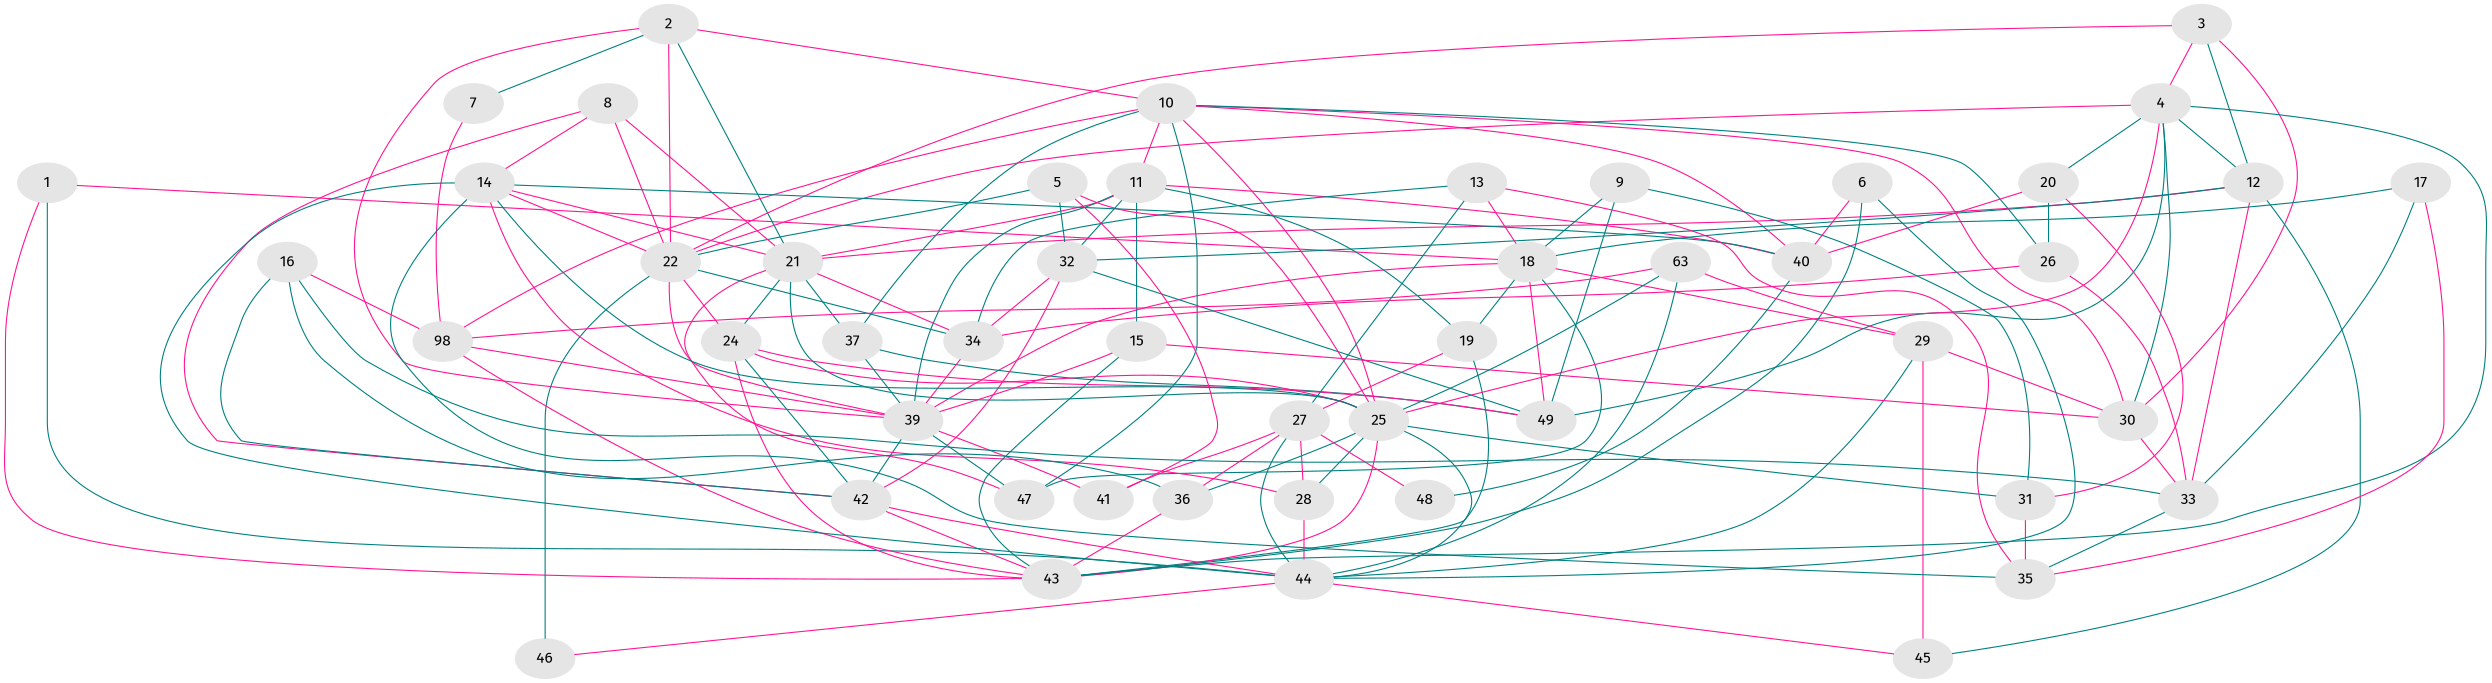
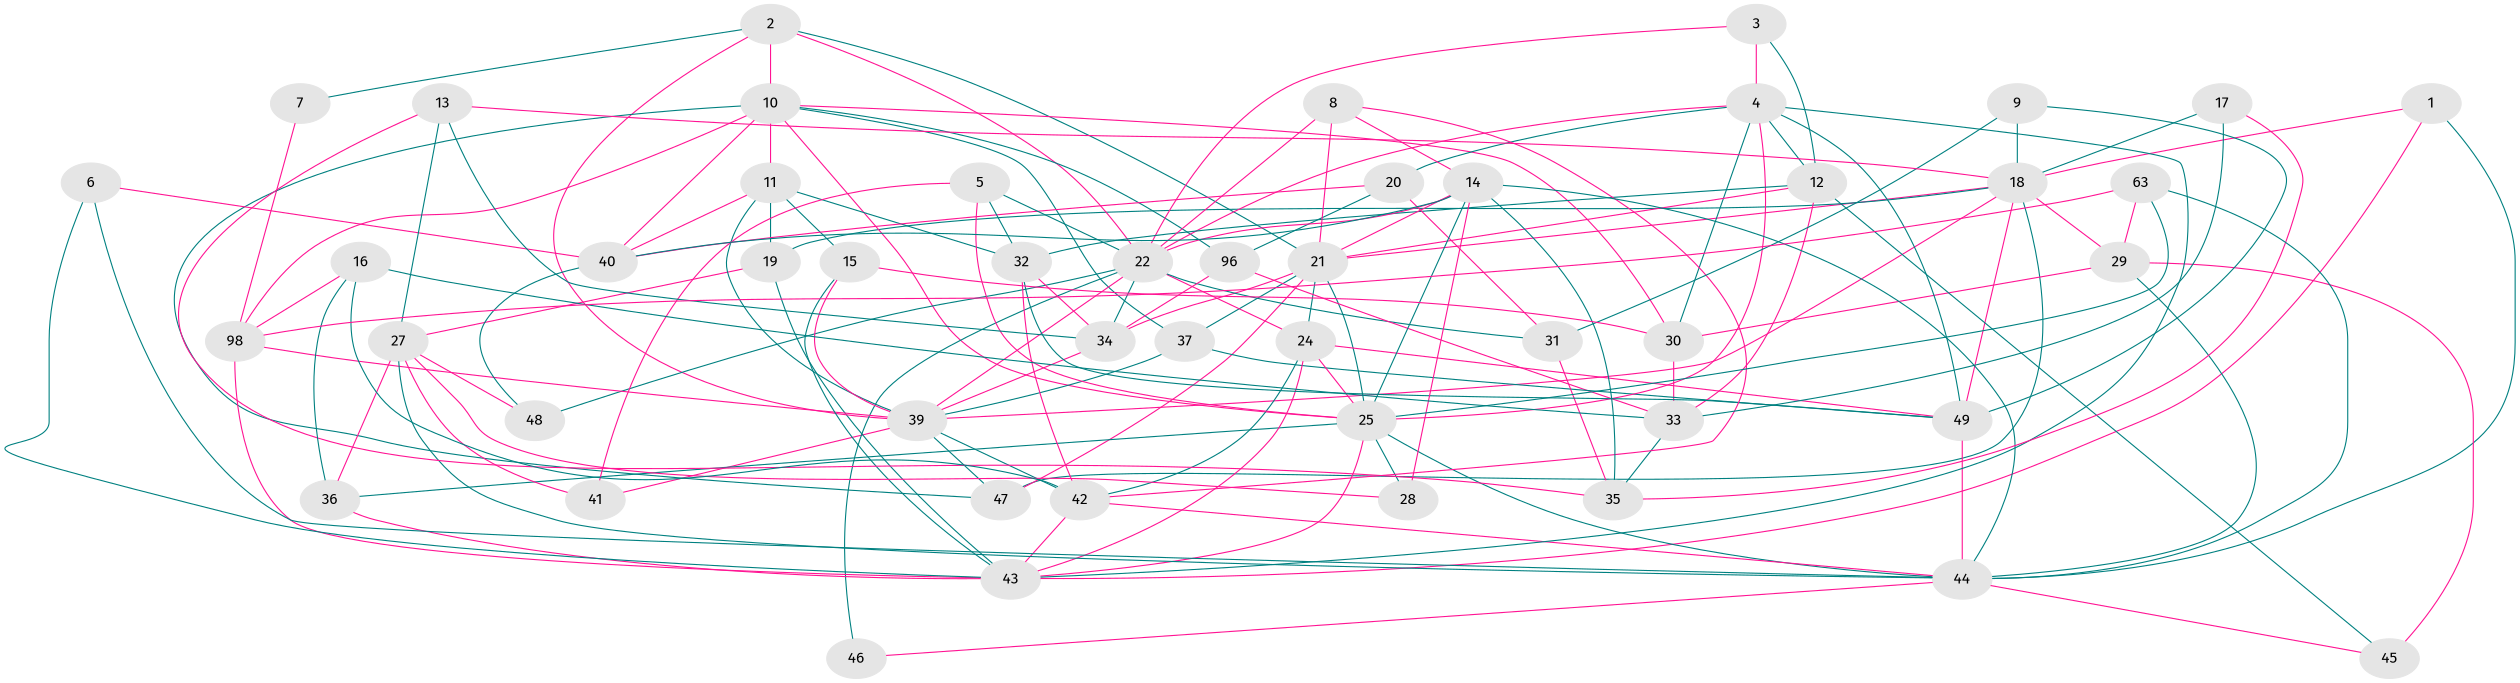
(991, 225) -> (1668, 224)
(2281, 233) -> none
(2049, 262) -> (1230, 262)
none -> (835, 329)
(1731, 468) -> (1334, 313)
(1304, 531) -> (1962, 500)
